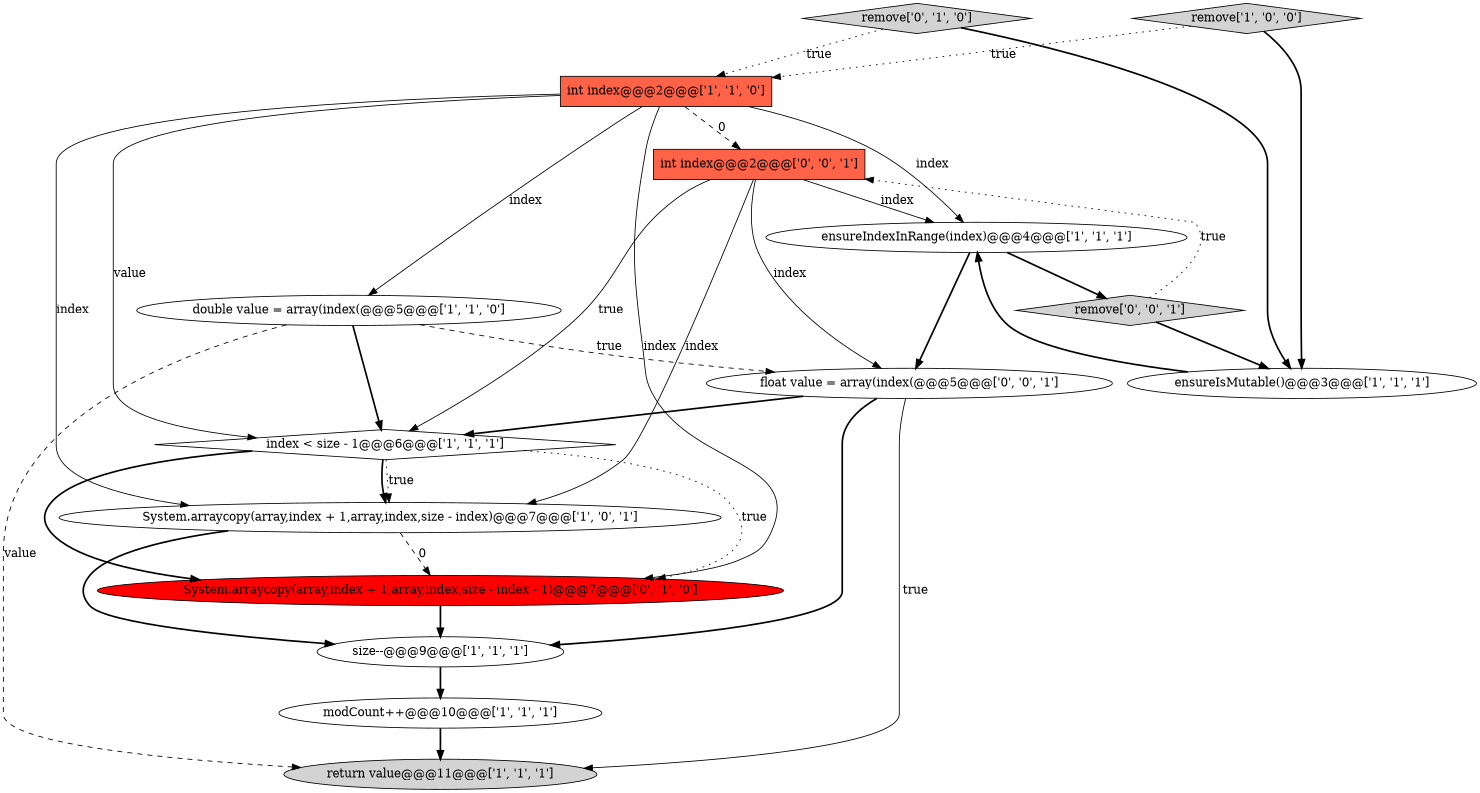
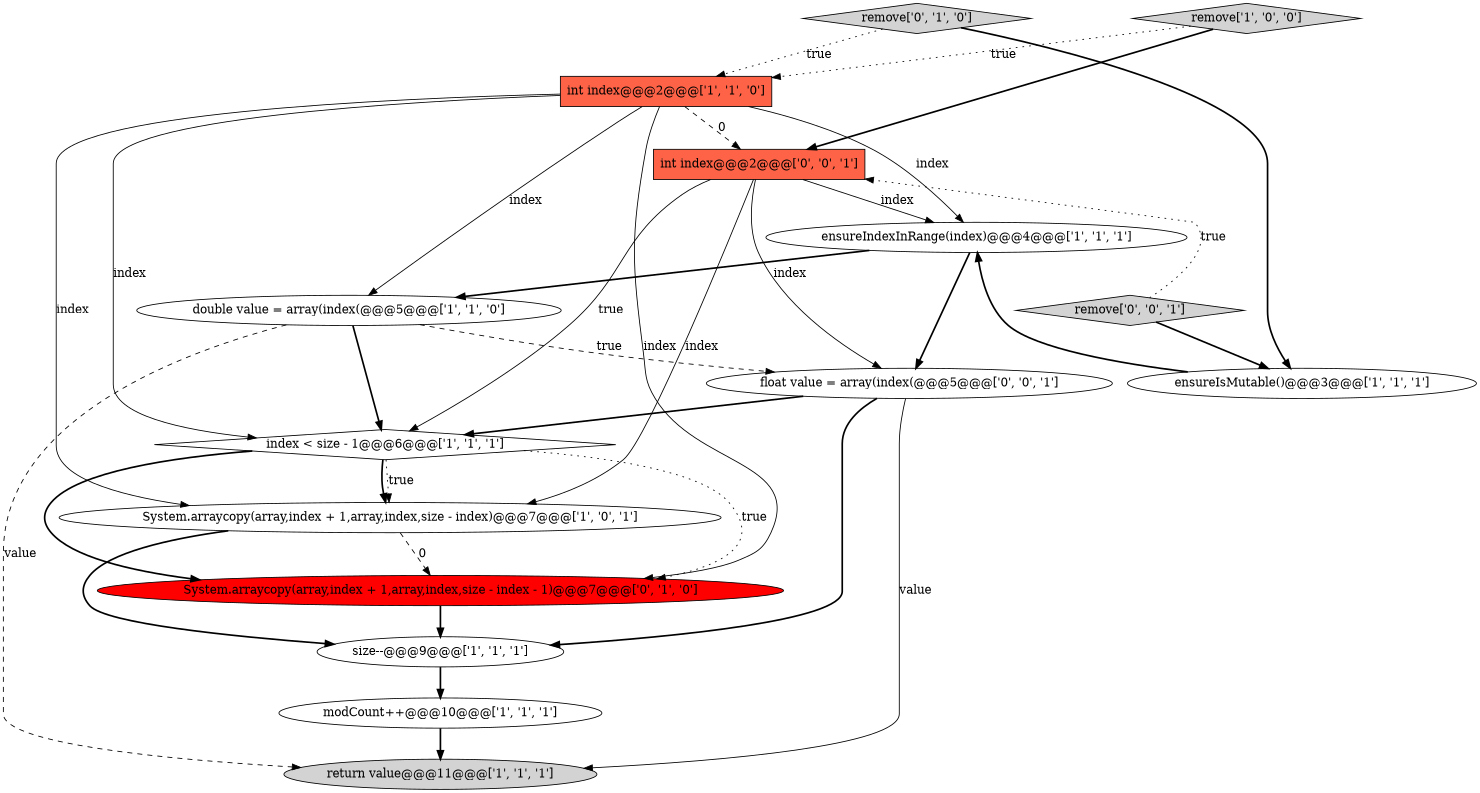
(1301, 189) -> (1014, 88)
(130, 274) -> (130, 274)
(1053, 274) -> (667, 273)
(916, 591) -> (916, 591)
